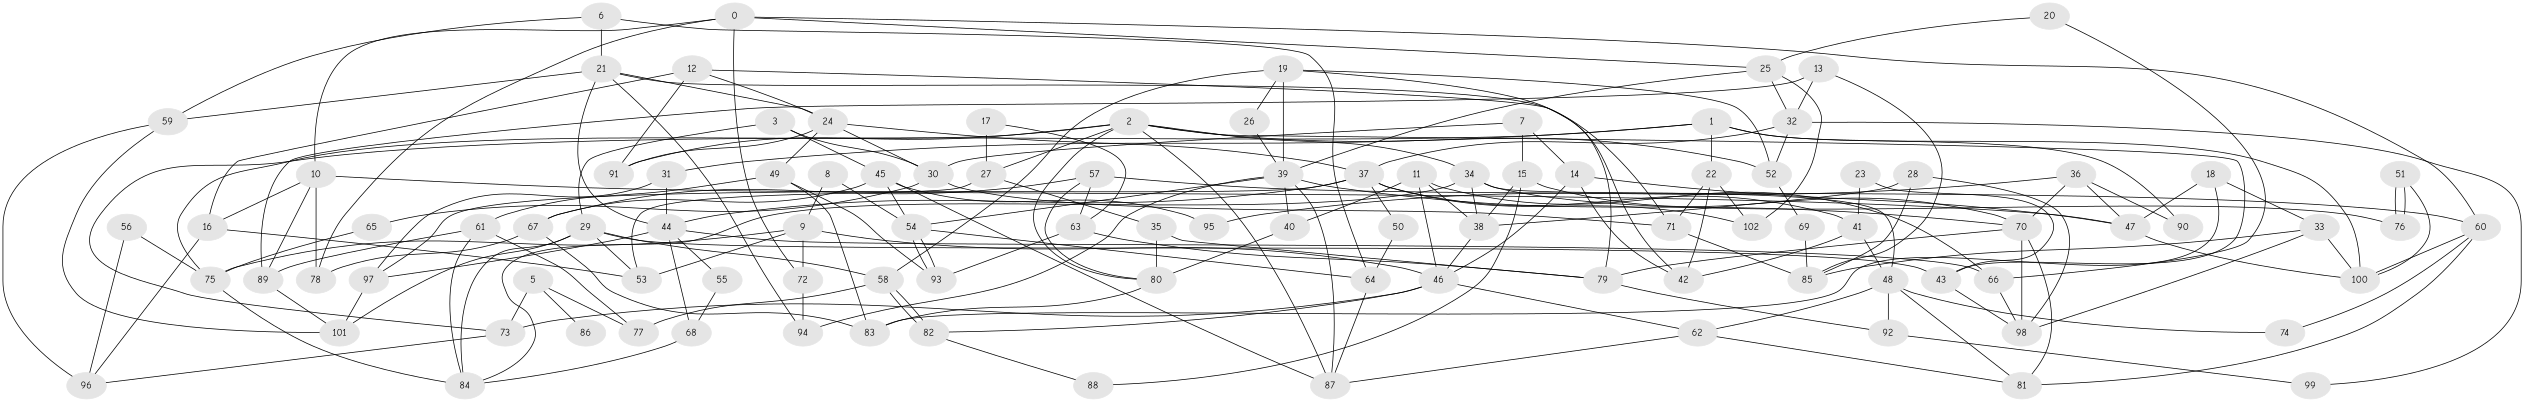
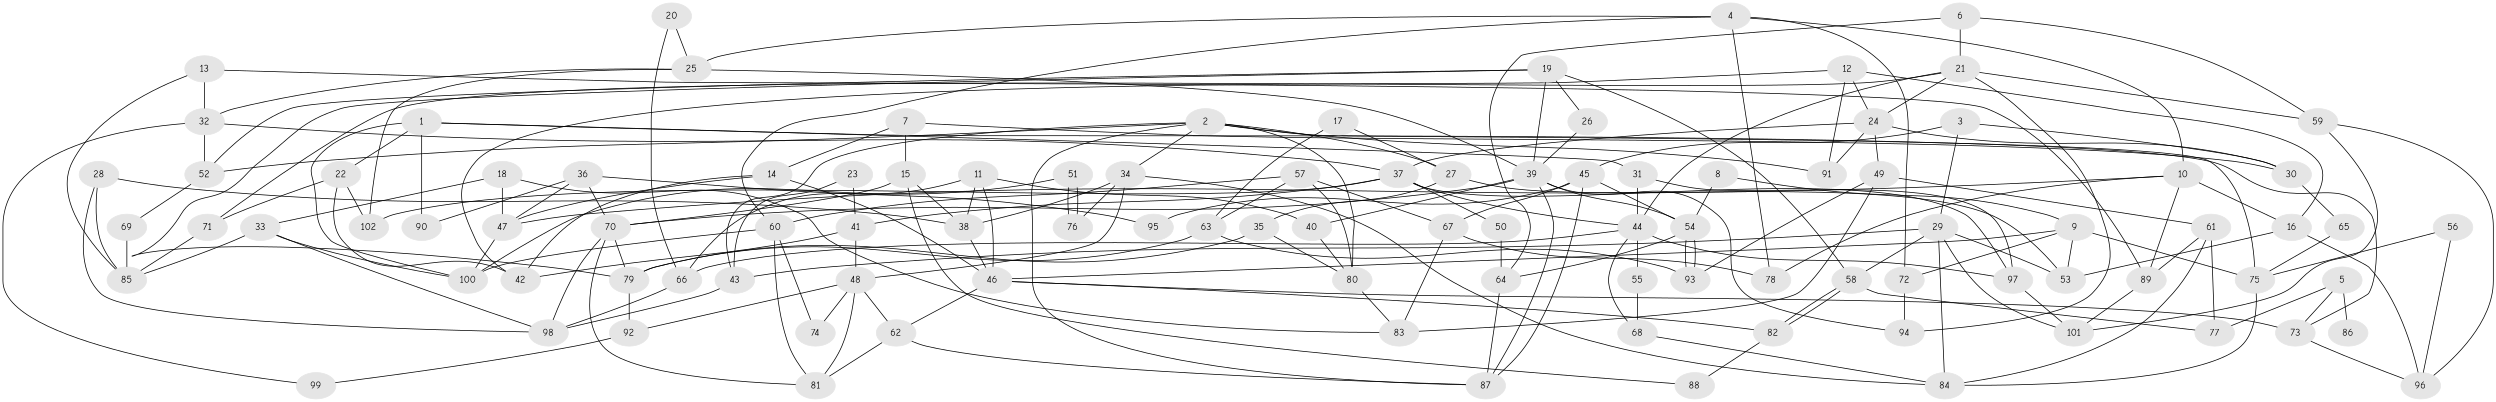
(735, 16) -> (1731, 16)
(1264, 210) -> none
